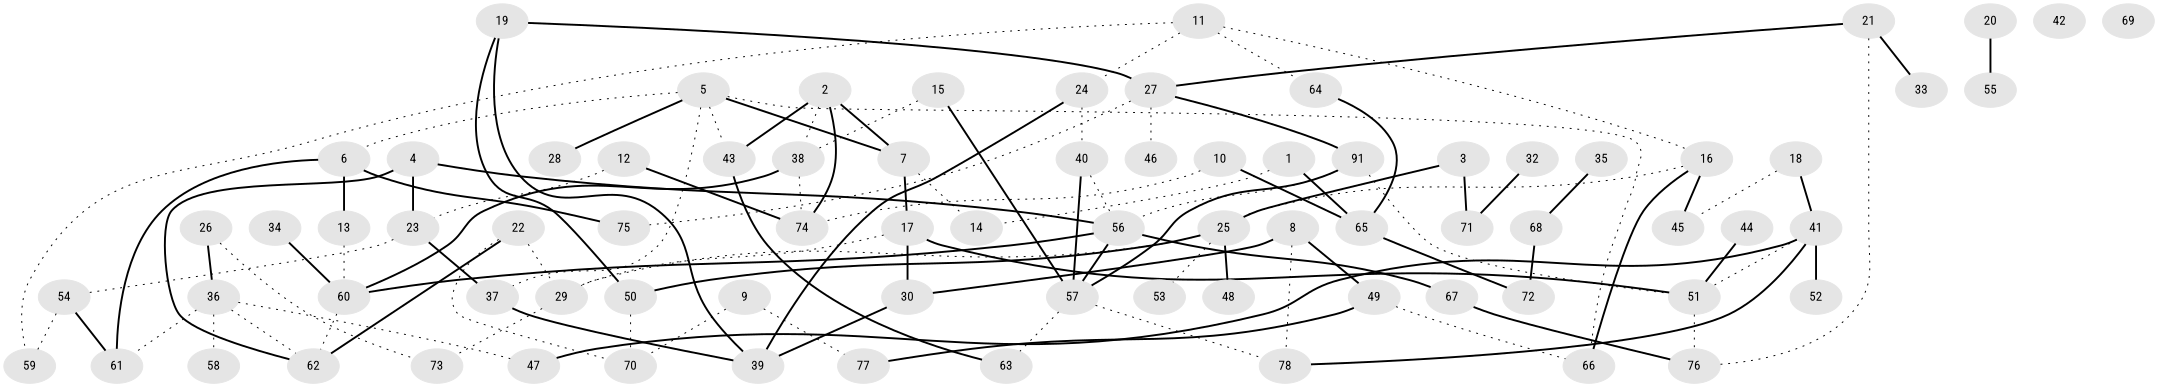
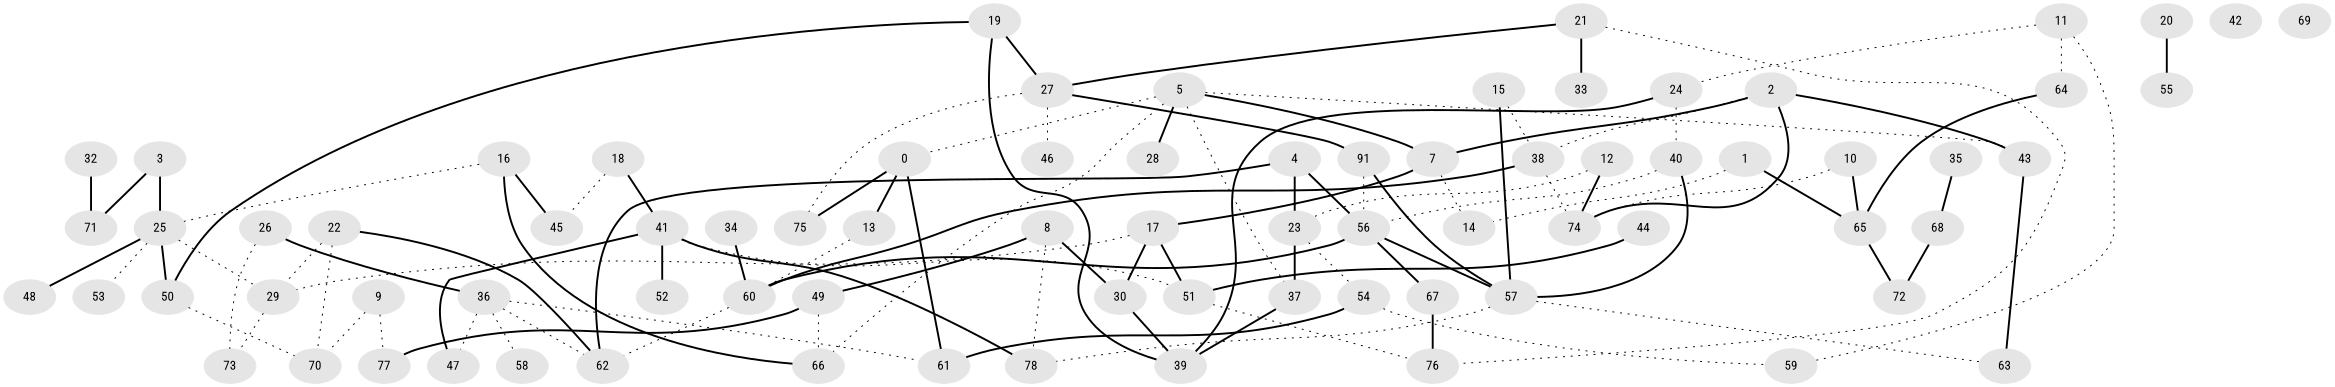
(1456, 81) -> none
(344, 159) -> (905, 159)
(1503, 267) -> none
